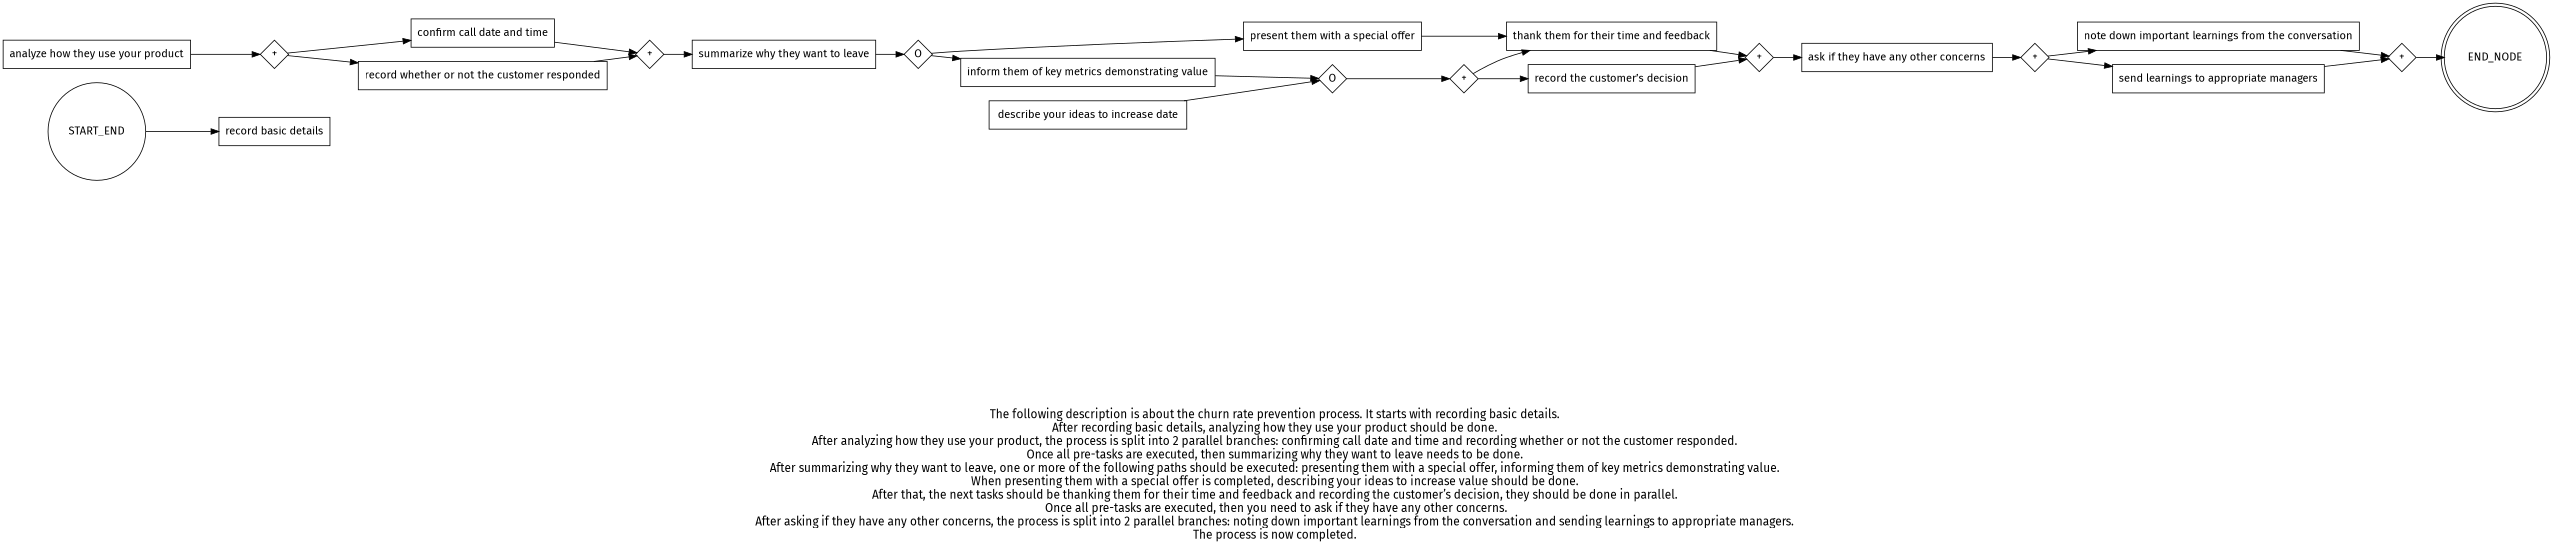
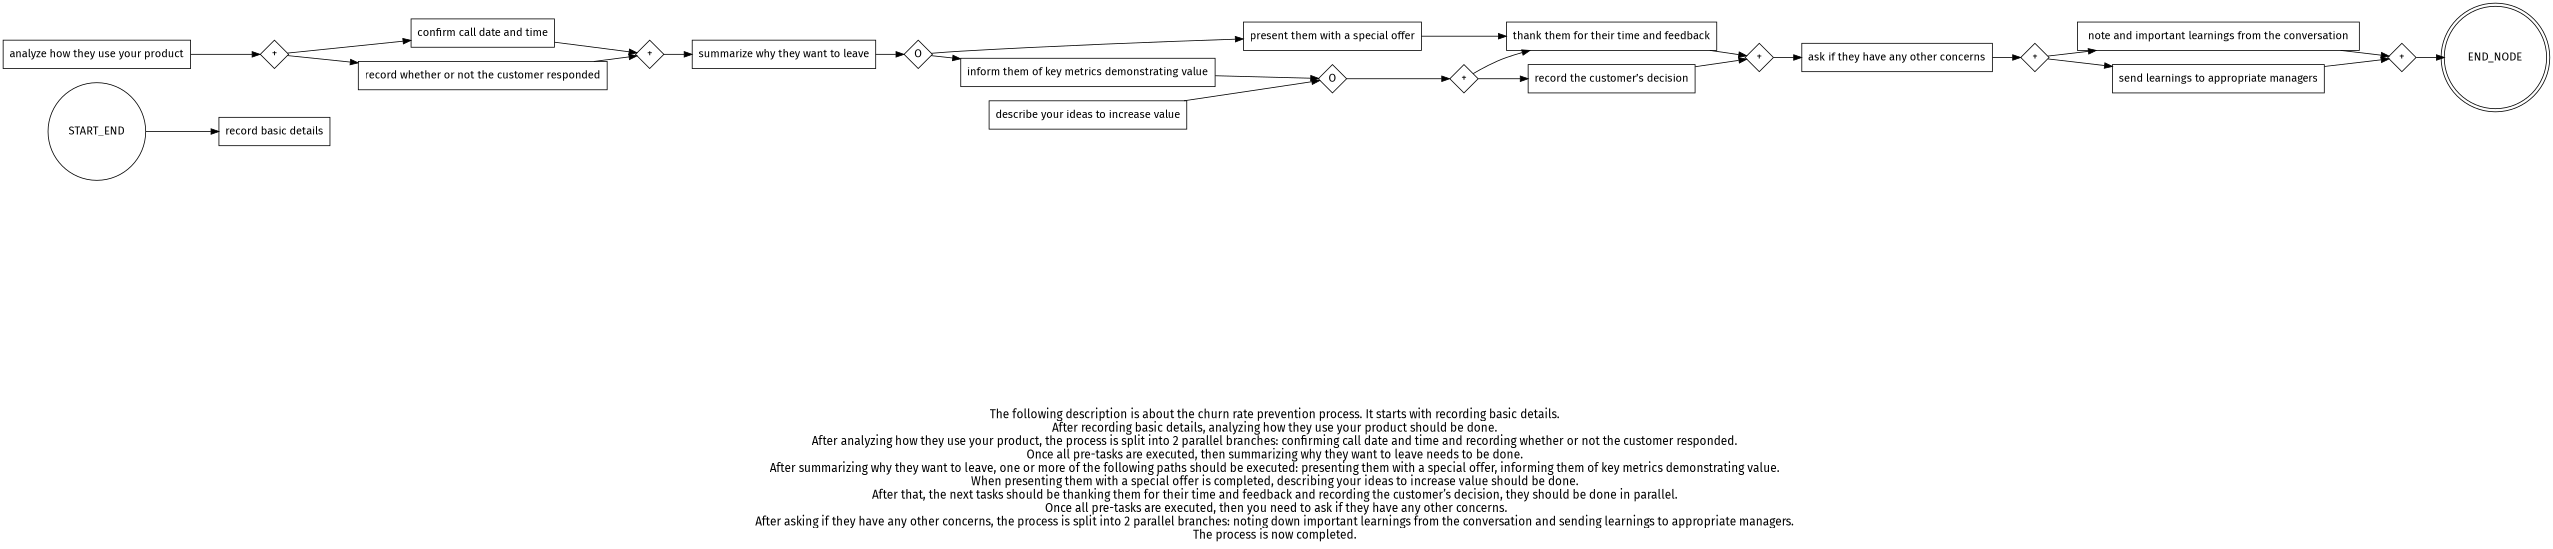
(2218, 36) -> (2218, 36)
(1088, 115) -> (1088, 115)
